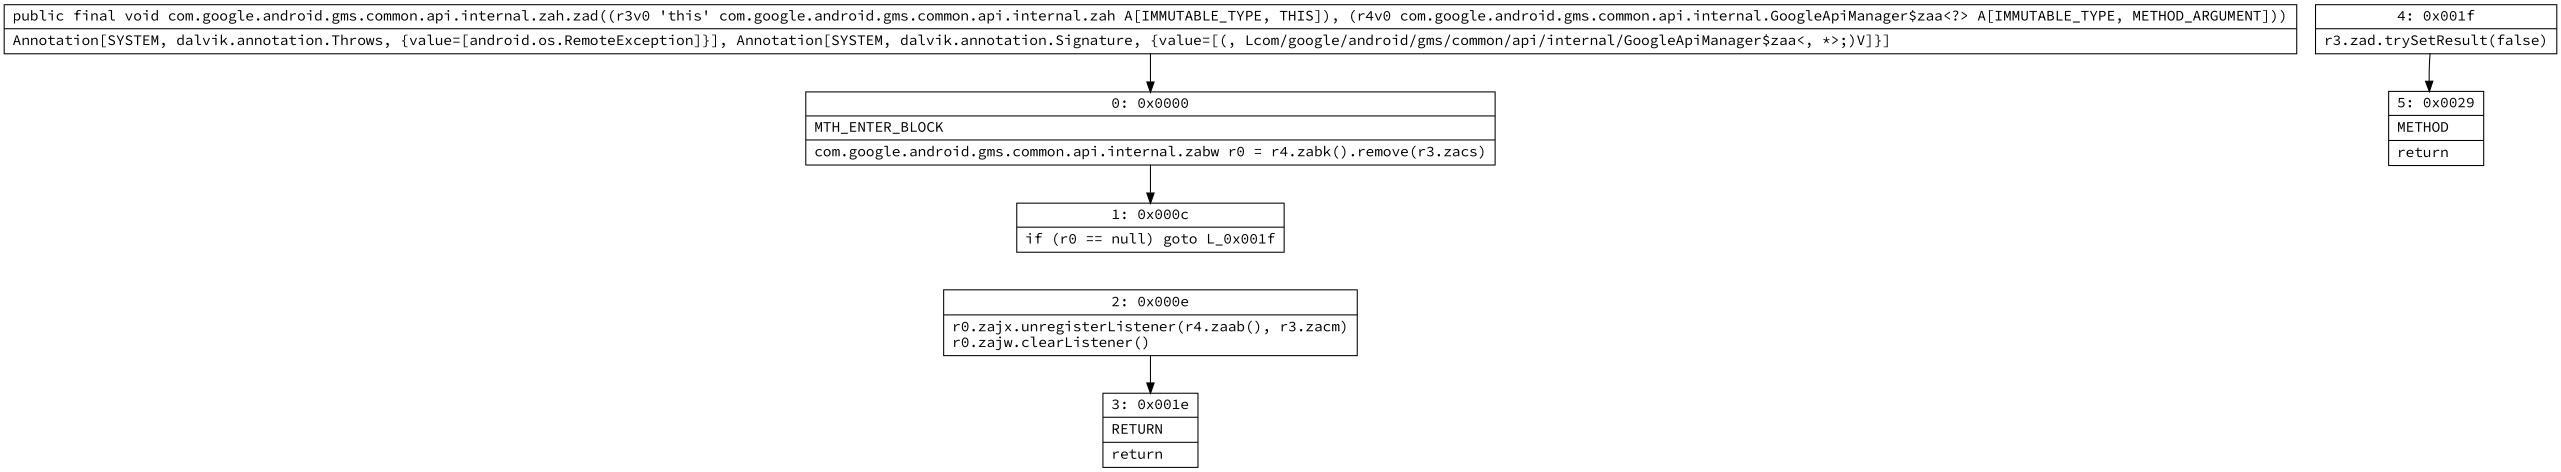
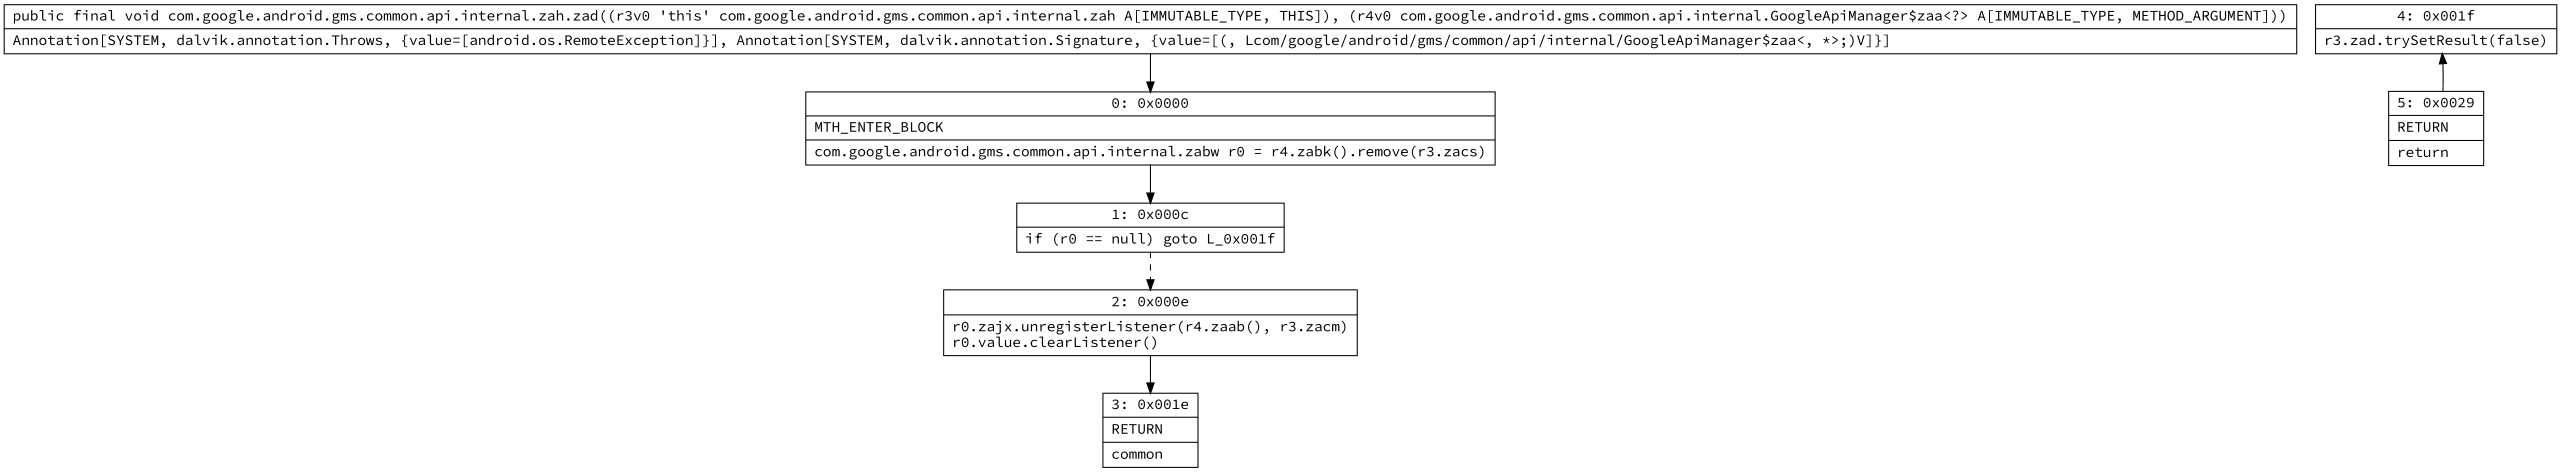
(2429, 67) -> (2443, 78)
(2423, 127) -> (2423, 127)
none -> (1150, 266)
(1051, 343) -> (1056, 343)
(1137, 454) -> (1137, 454)
